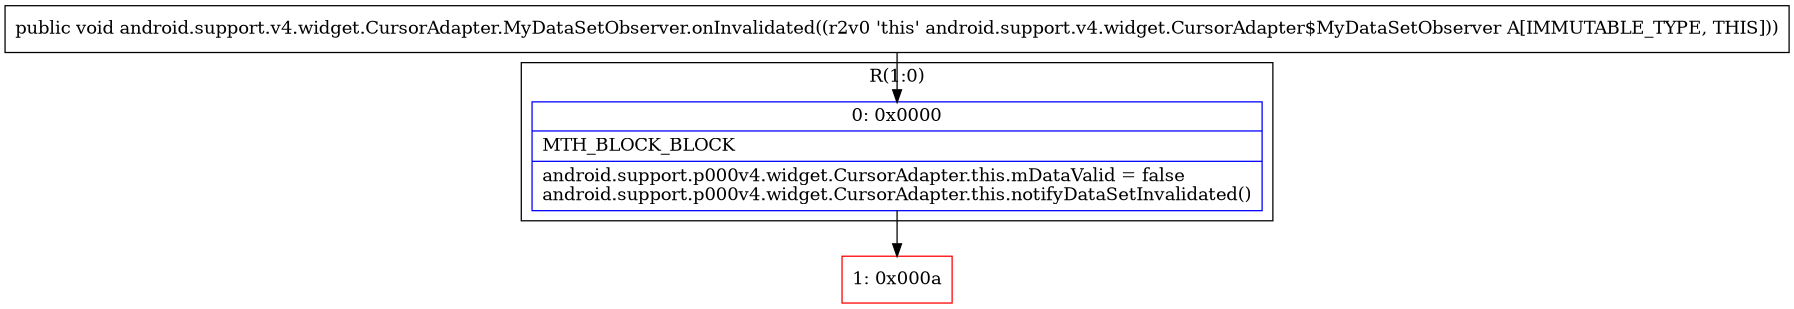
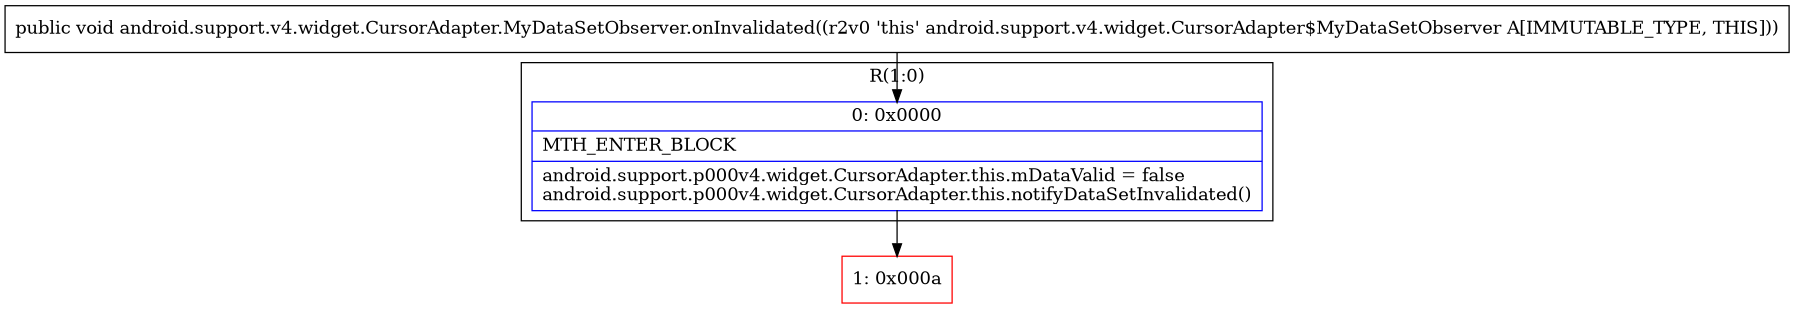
(639, 146) -> (640, 146)
